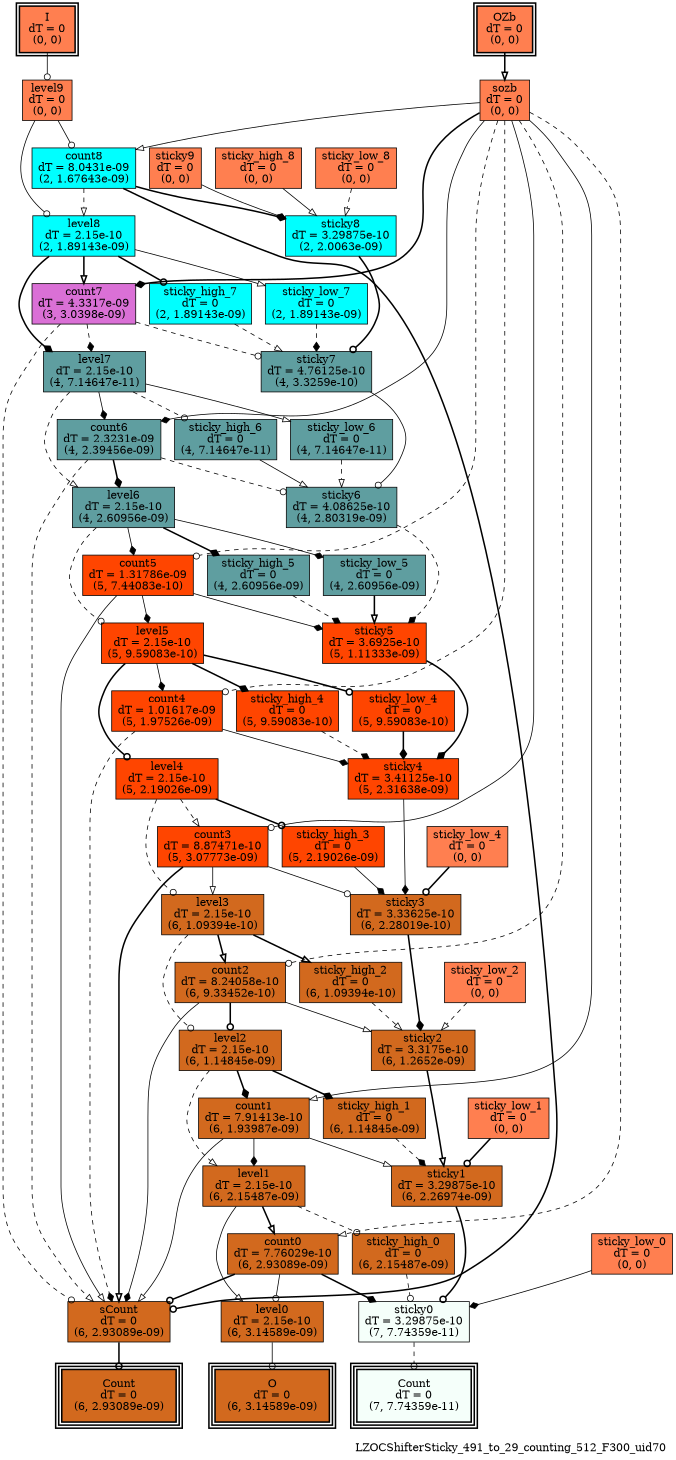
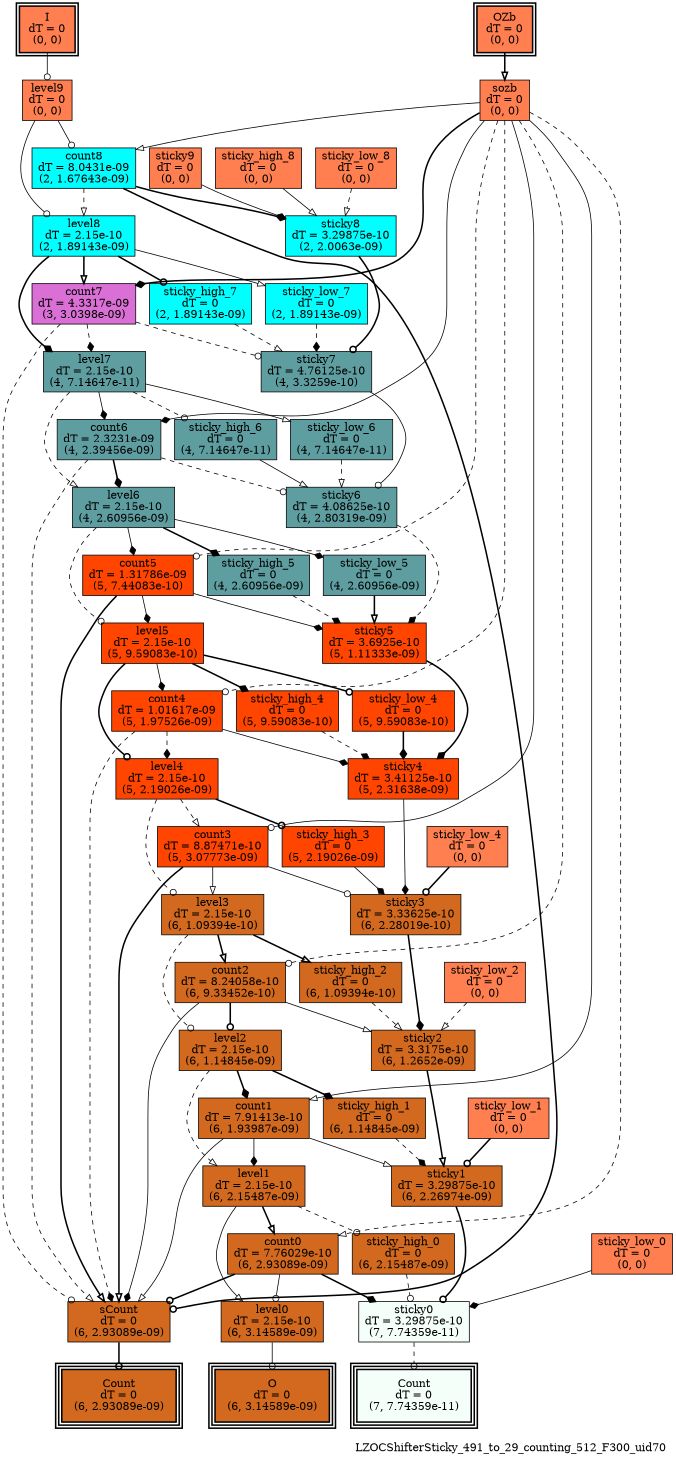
none -> (167, 740)
(61, 941) -> (61, 941)
